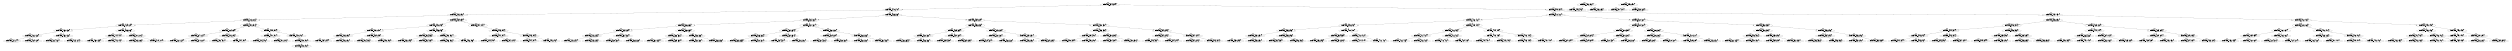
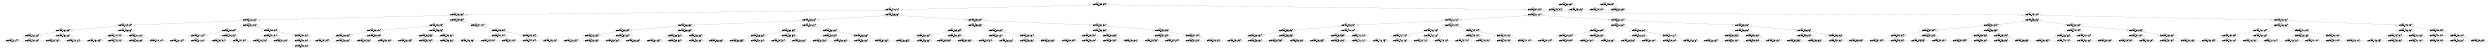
(1359, 41) -> none
